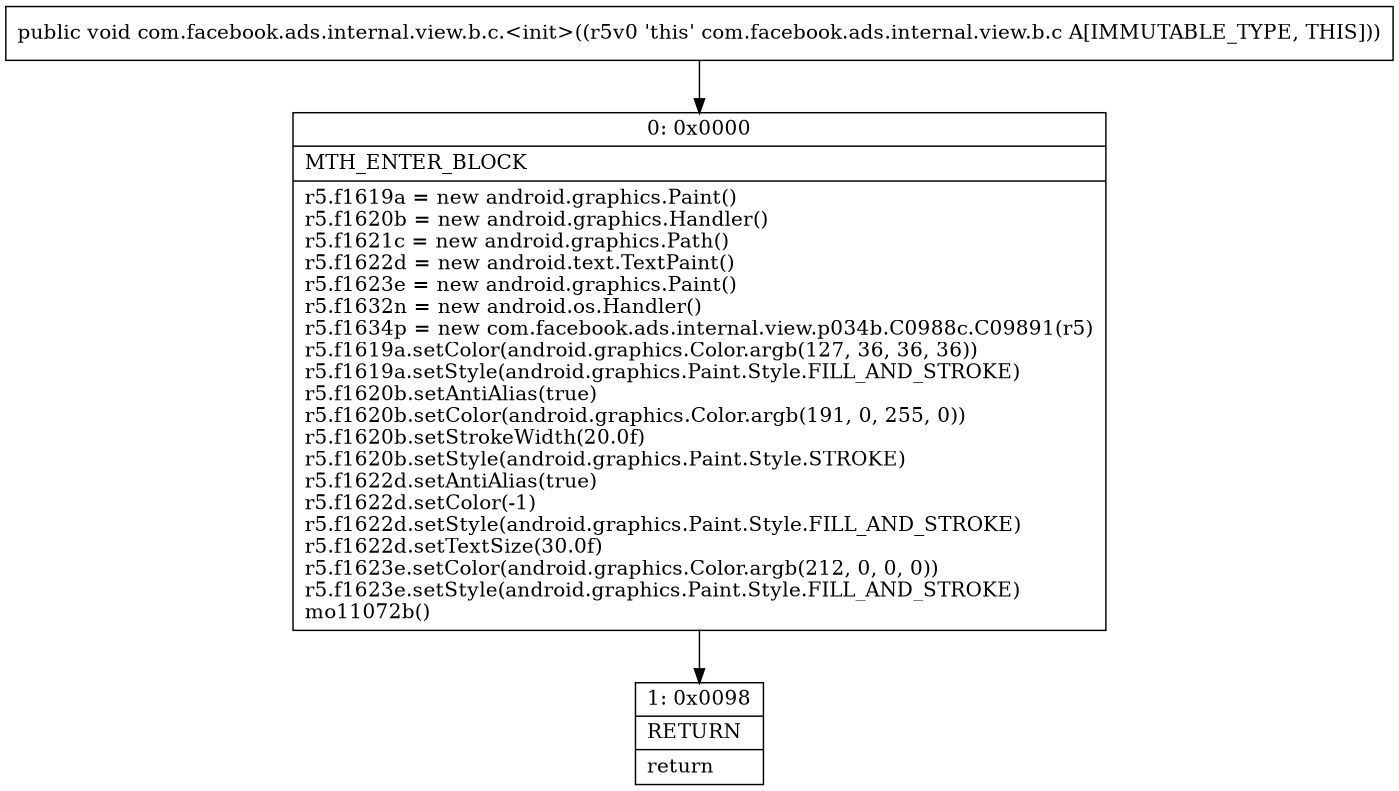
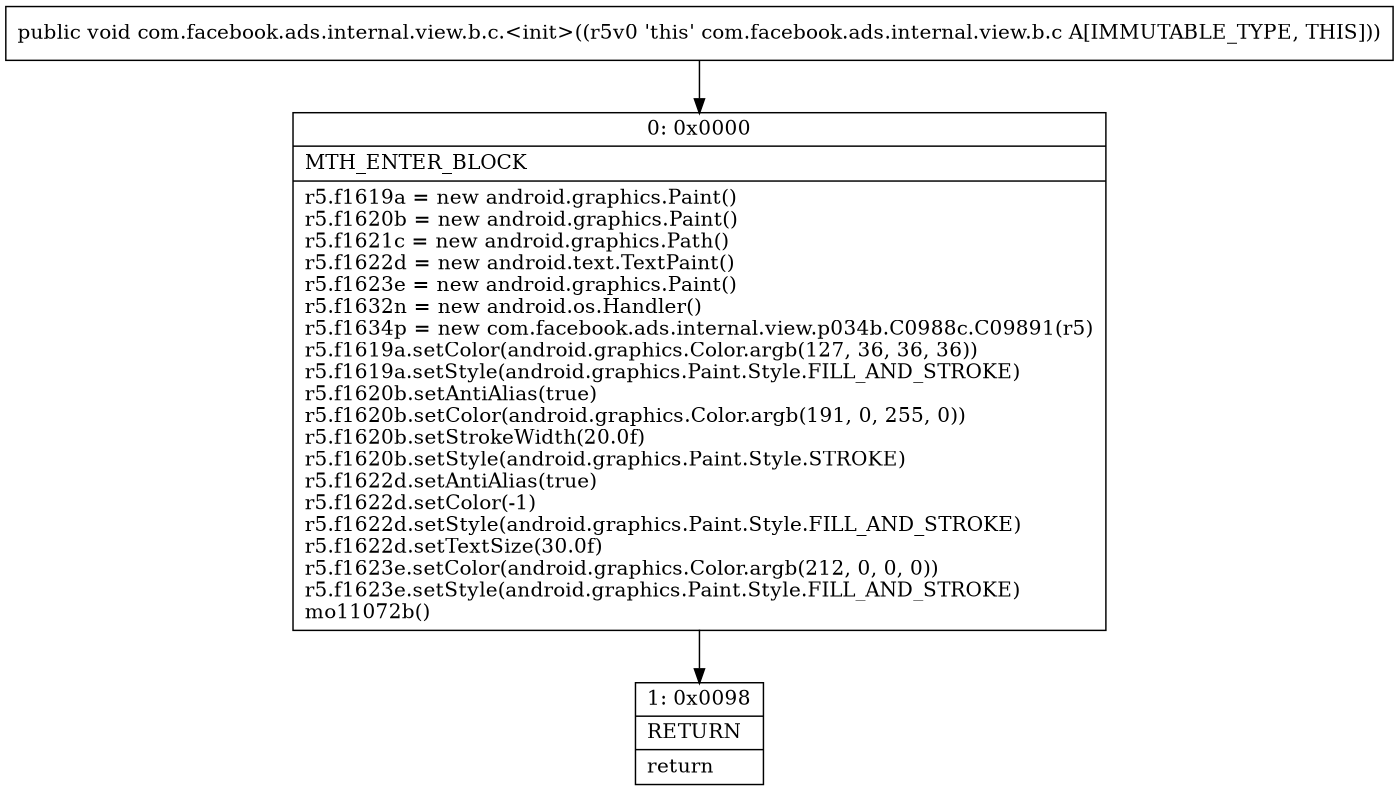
(537, 220) -> (521, 220)
